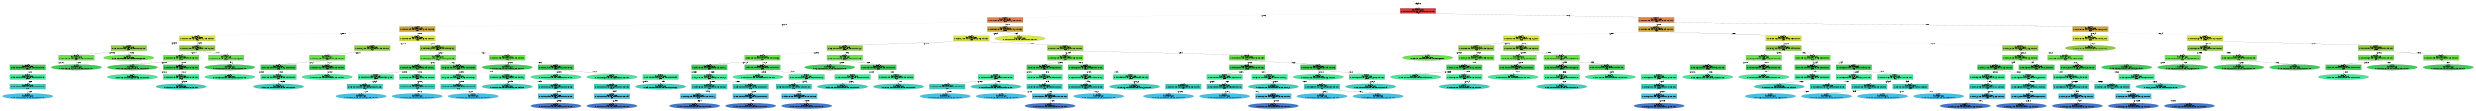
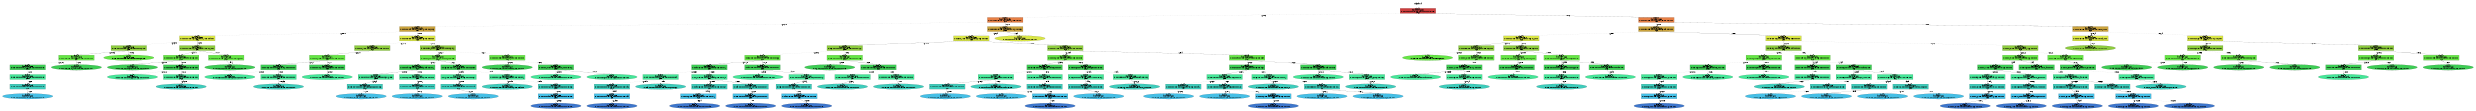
(1418, 4) -> (1418, 4)
